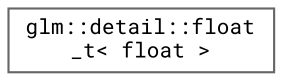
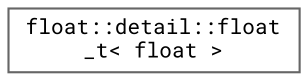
(141, 40) -> (154, 40)
